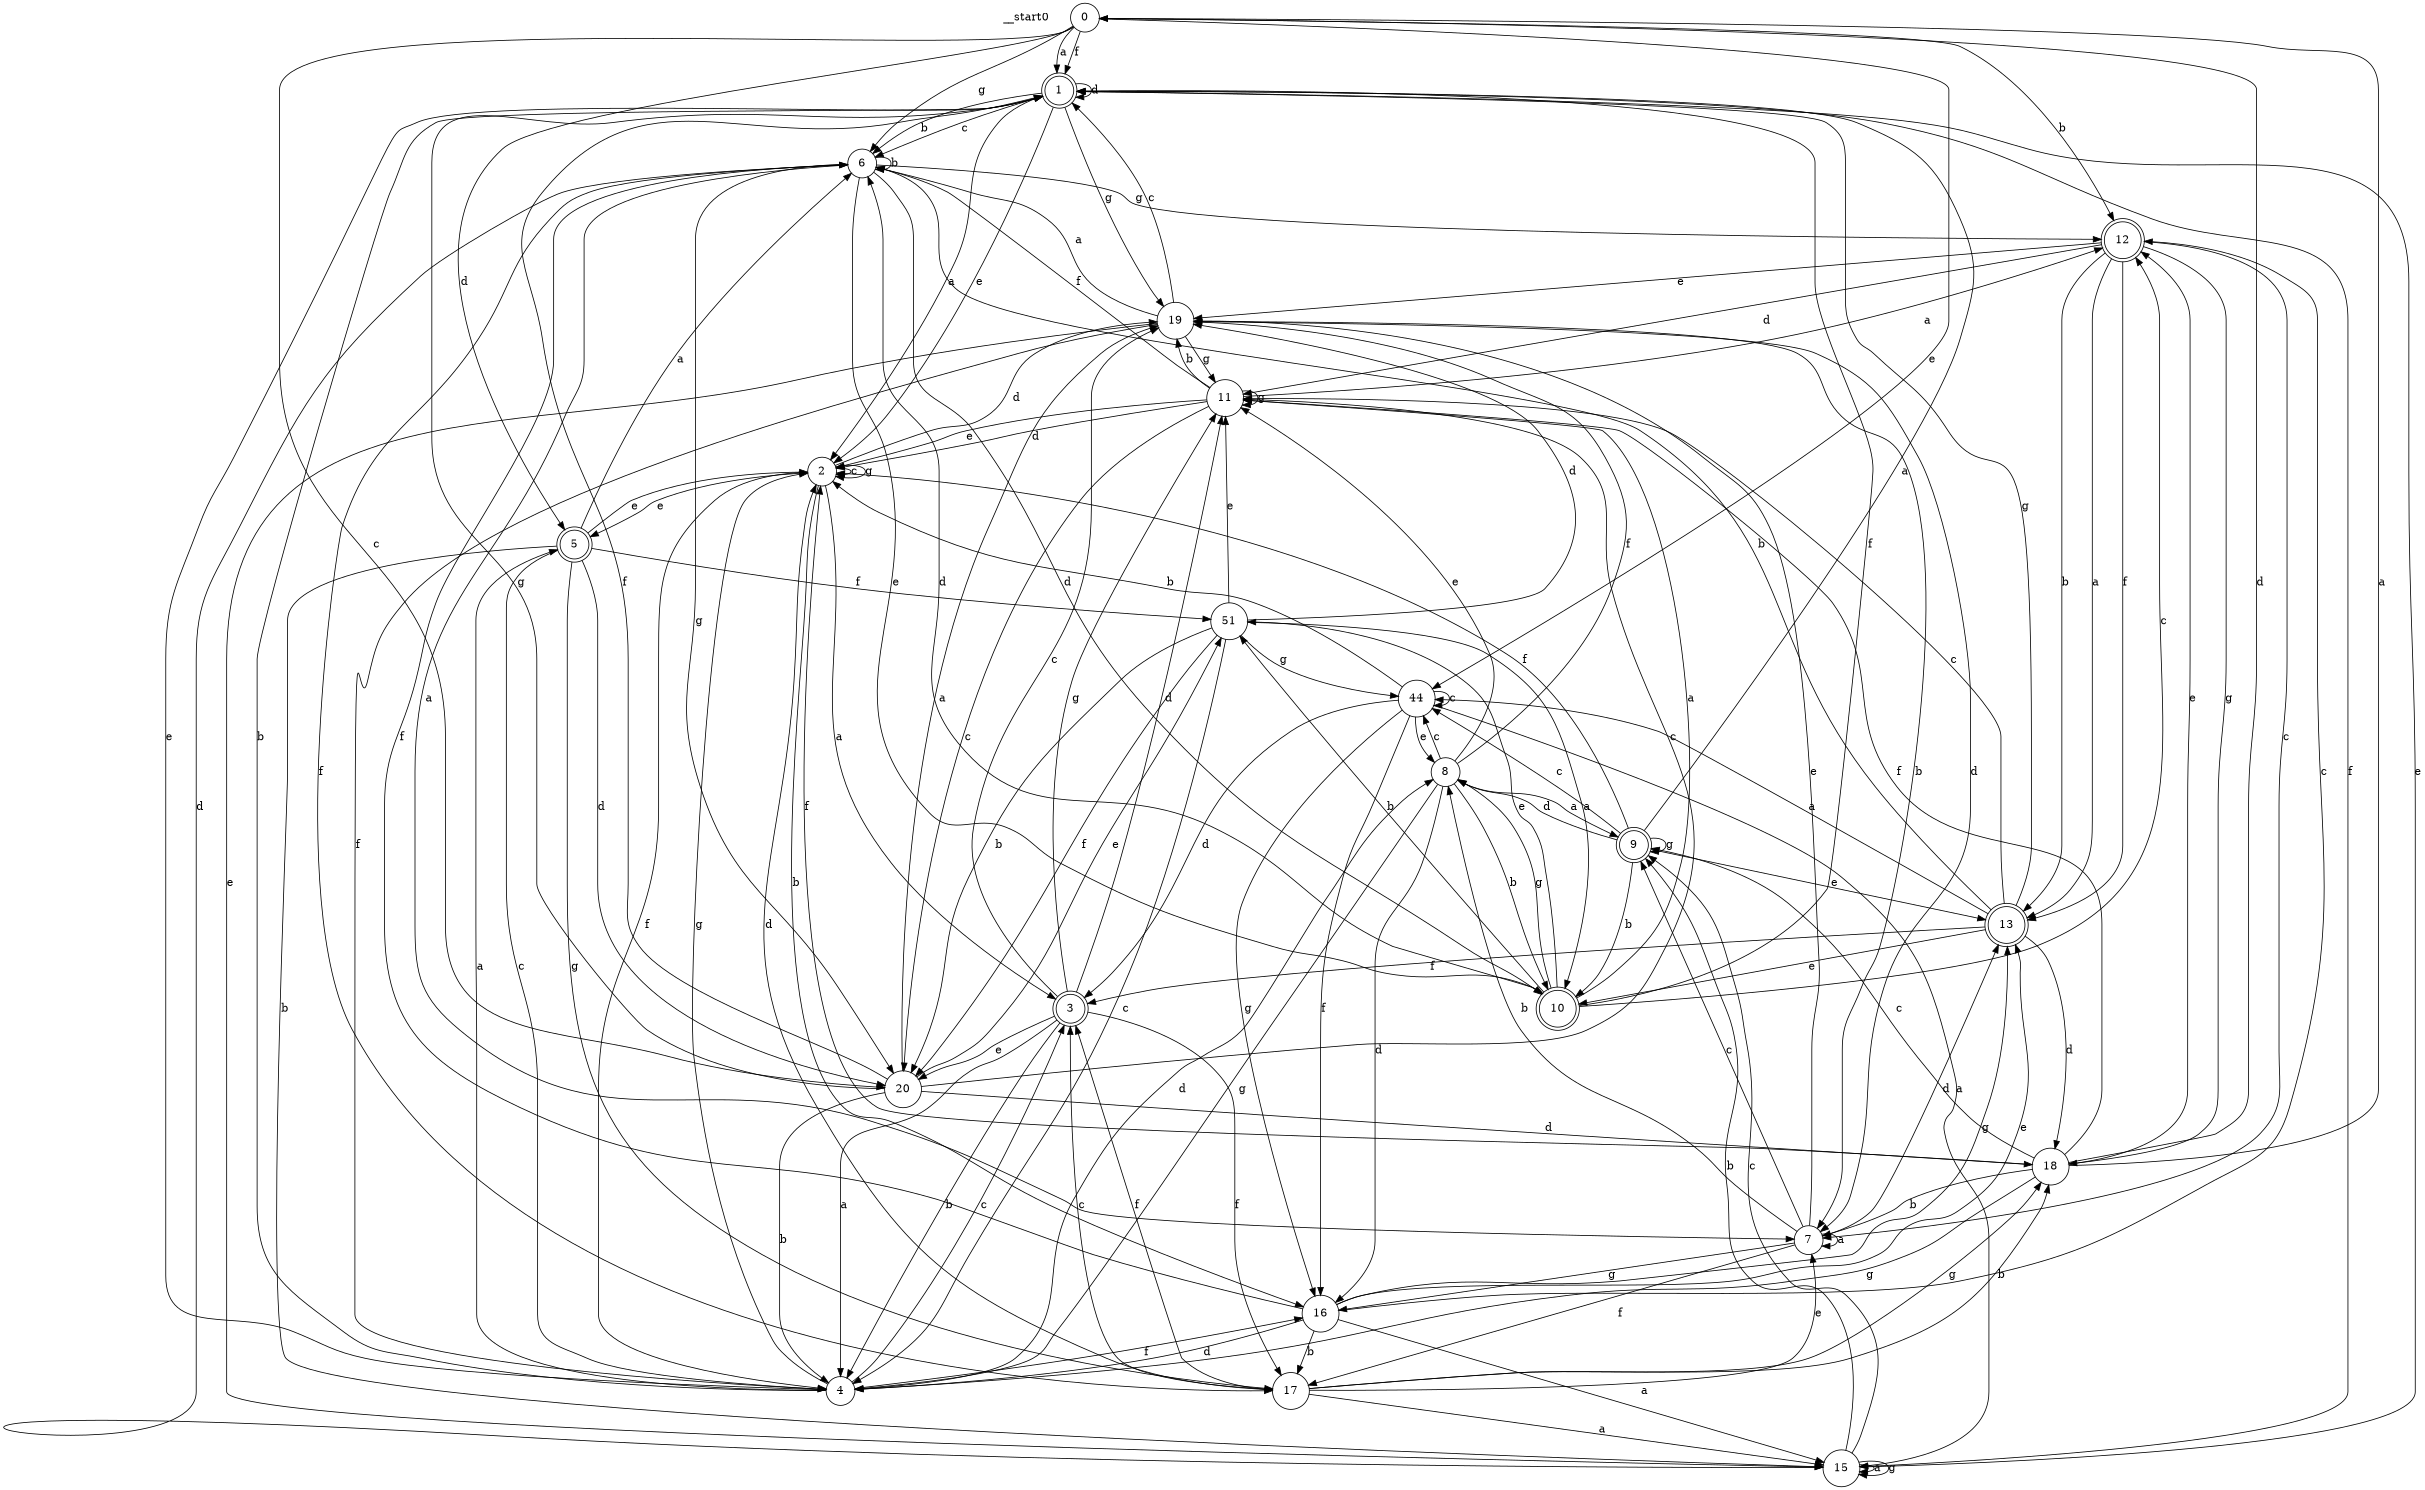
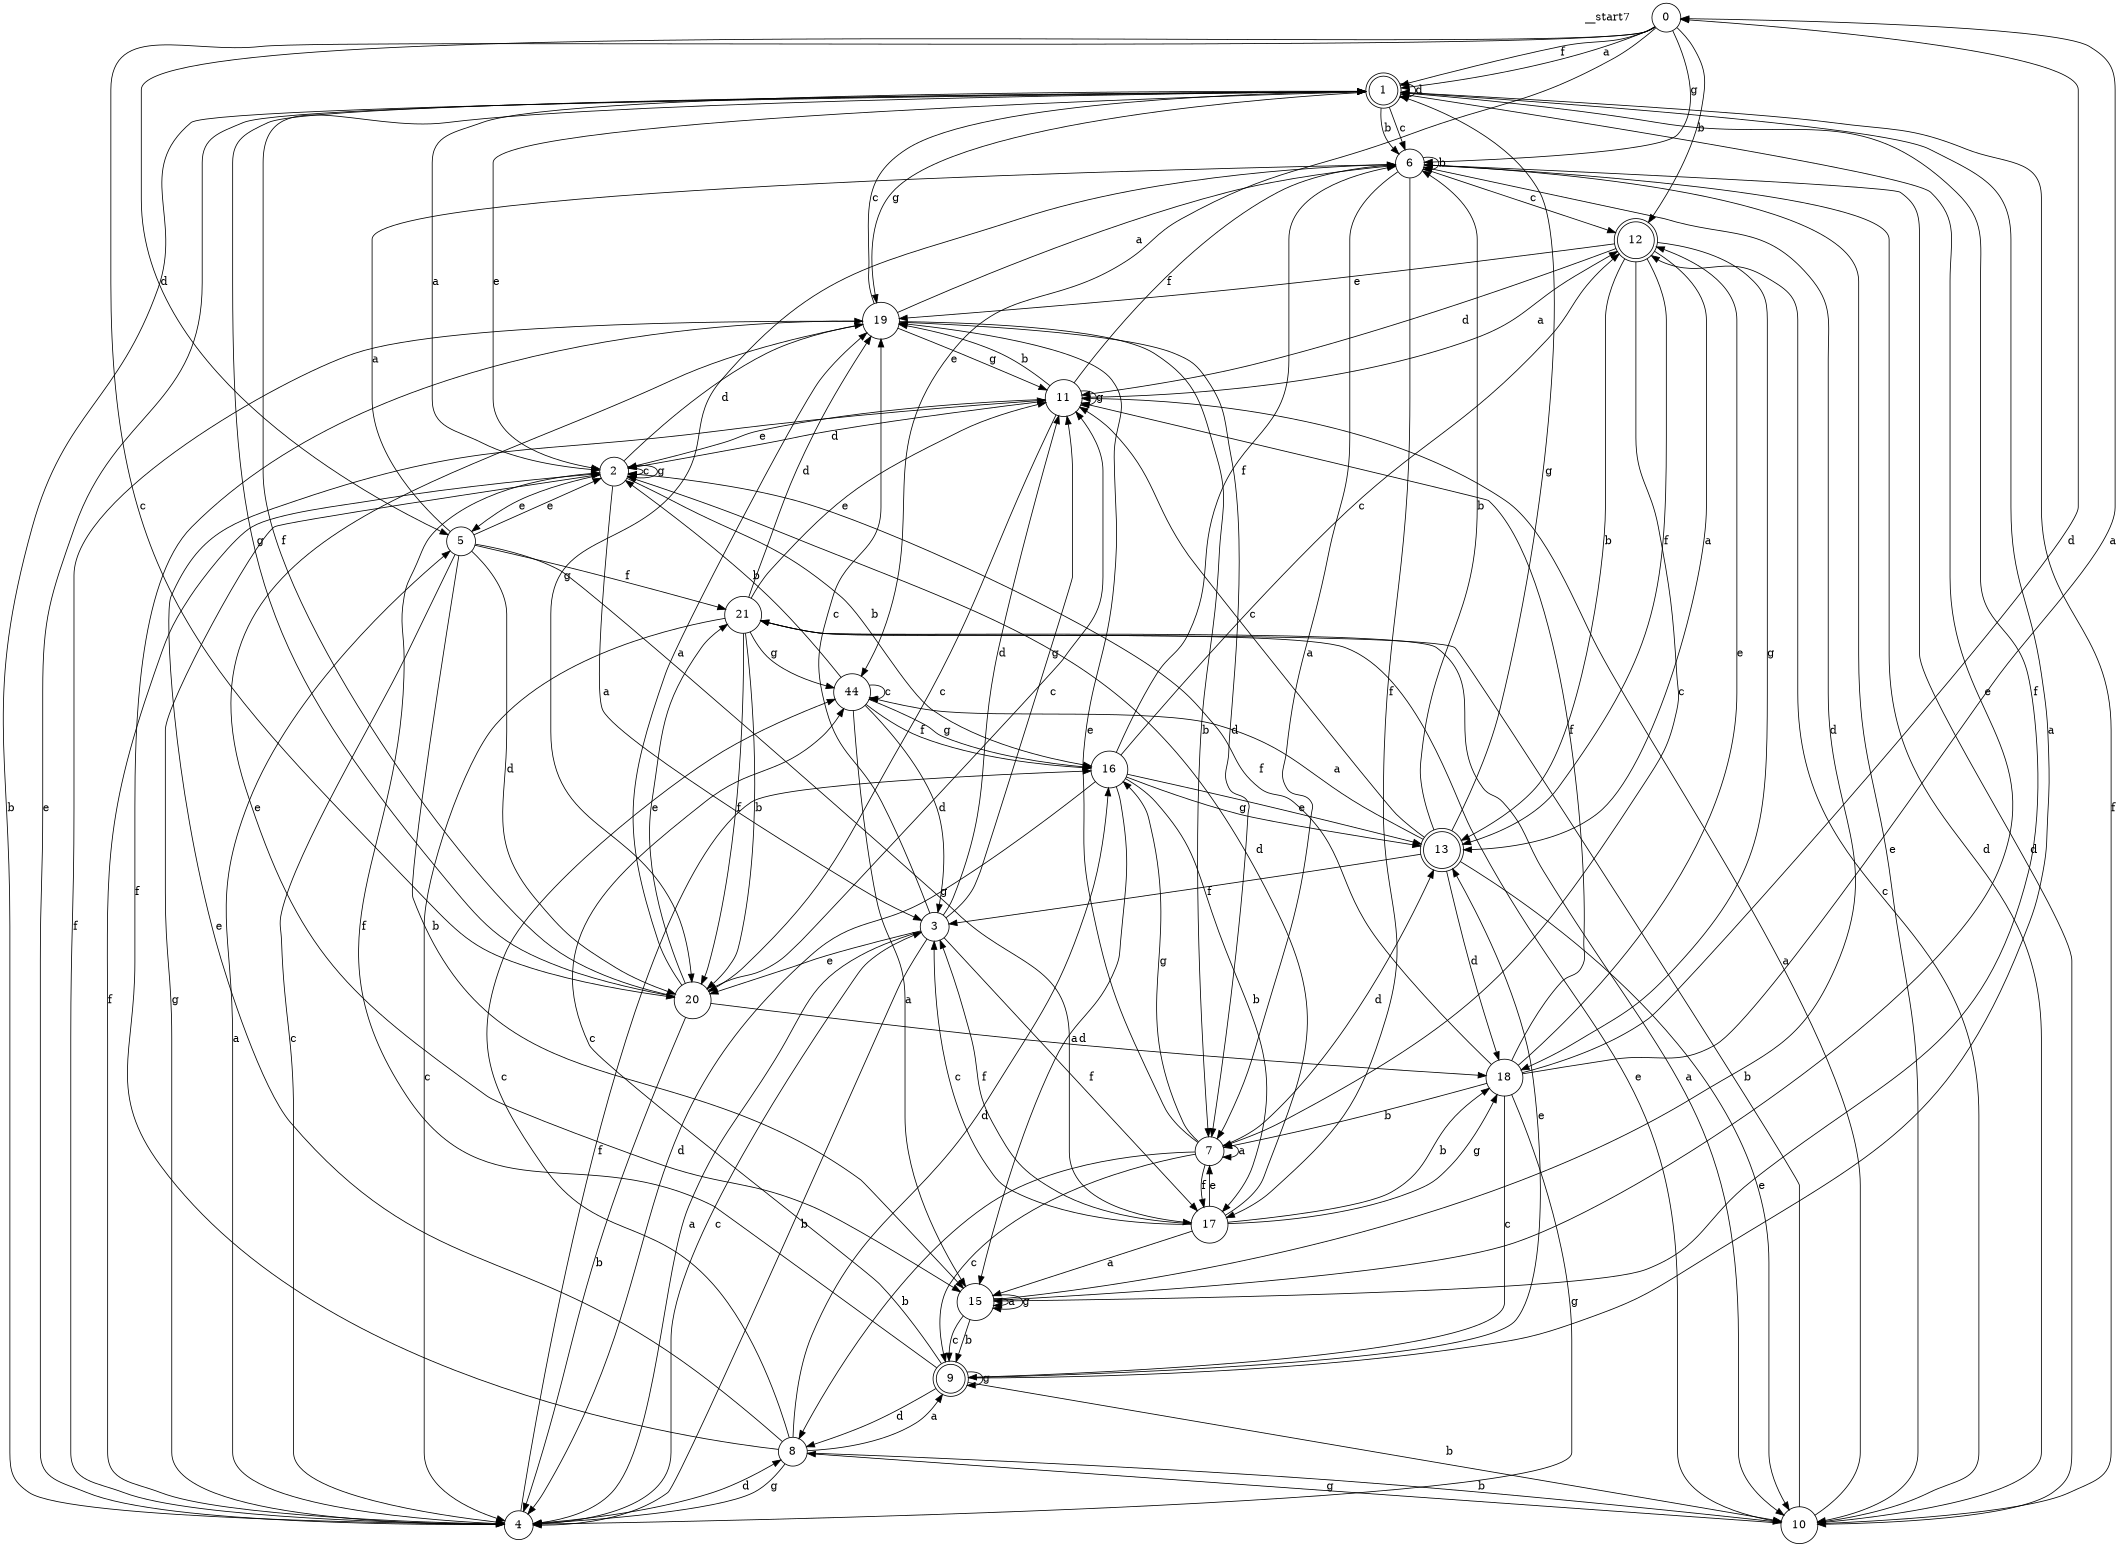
(1026, 18) -> (1608, 18)
(1139, 198) -> (1533, 198)
(574, 545) -> (461, 541)
(1229, 621) -> (743, 615)
(1418, 738) -> none
(1070, 1009) -> (935, 927)
(1558, 1009) -> (1799, 1525)
